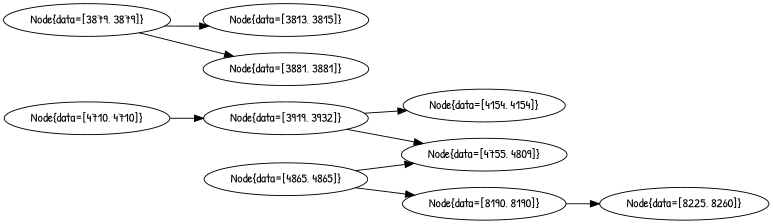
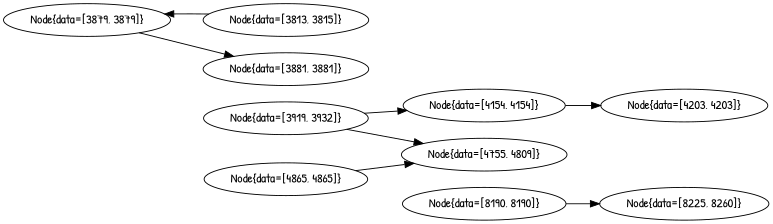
(182, 26) -> (191, 14)
none -> (684, 106)
(87, 118) -> none
(381, 191) -> none
